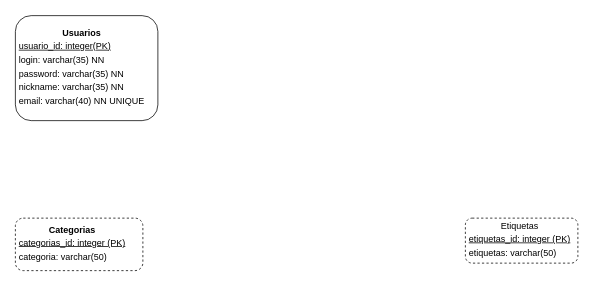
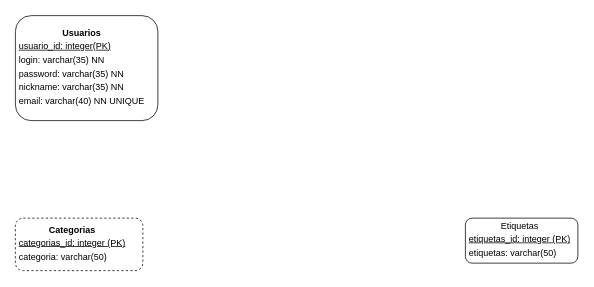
(522, 240) -> (522, 240)
